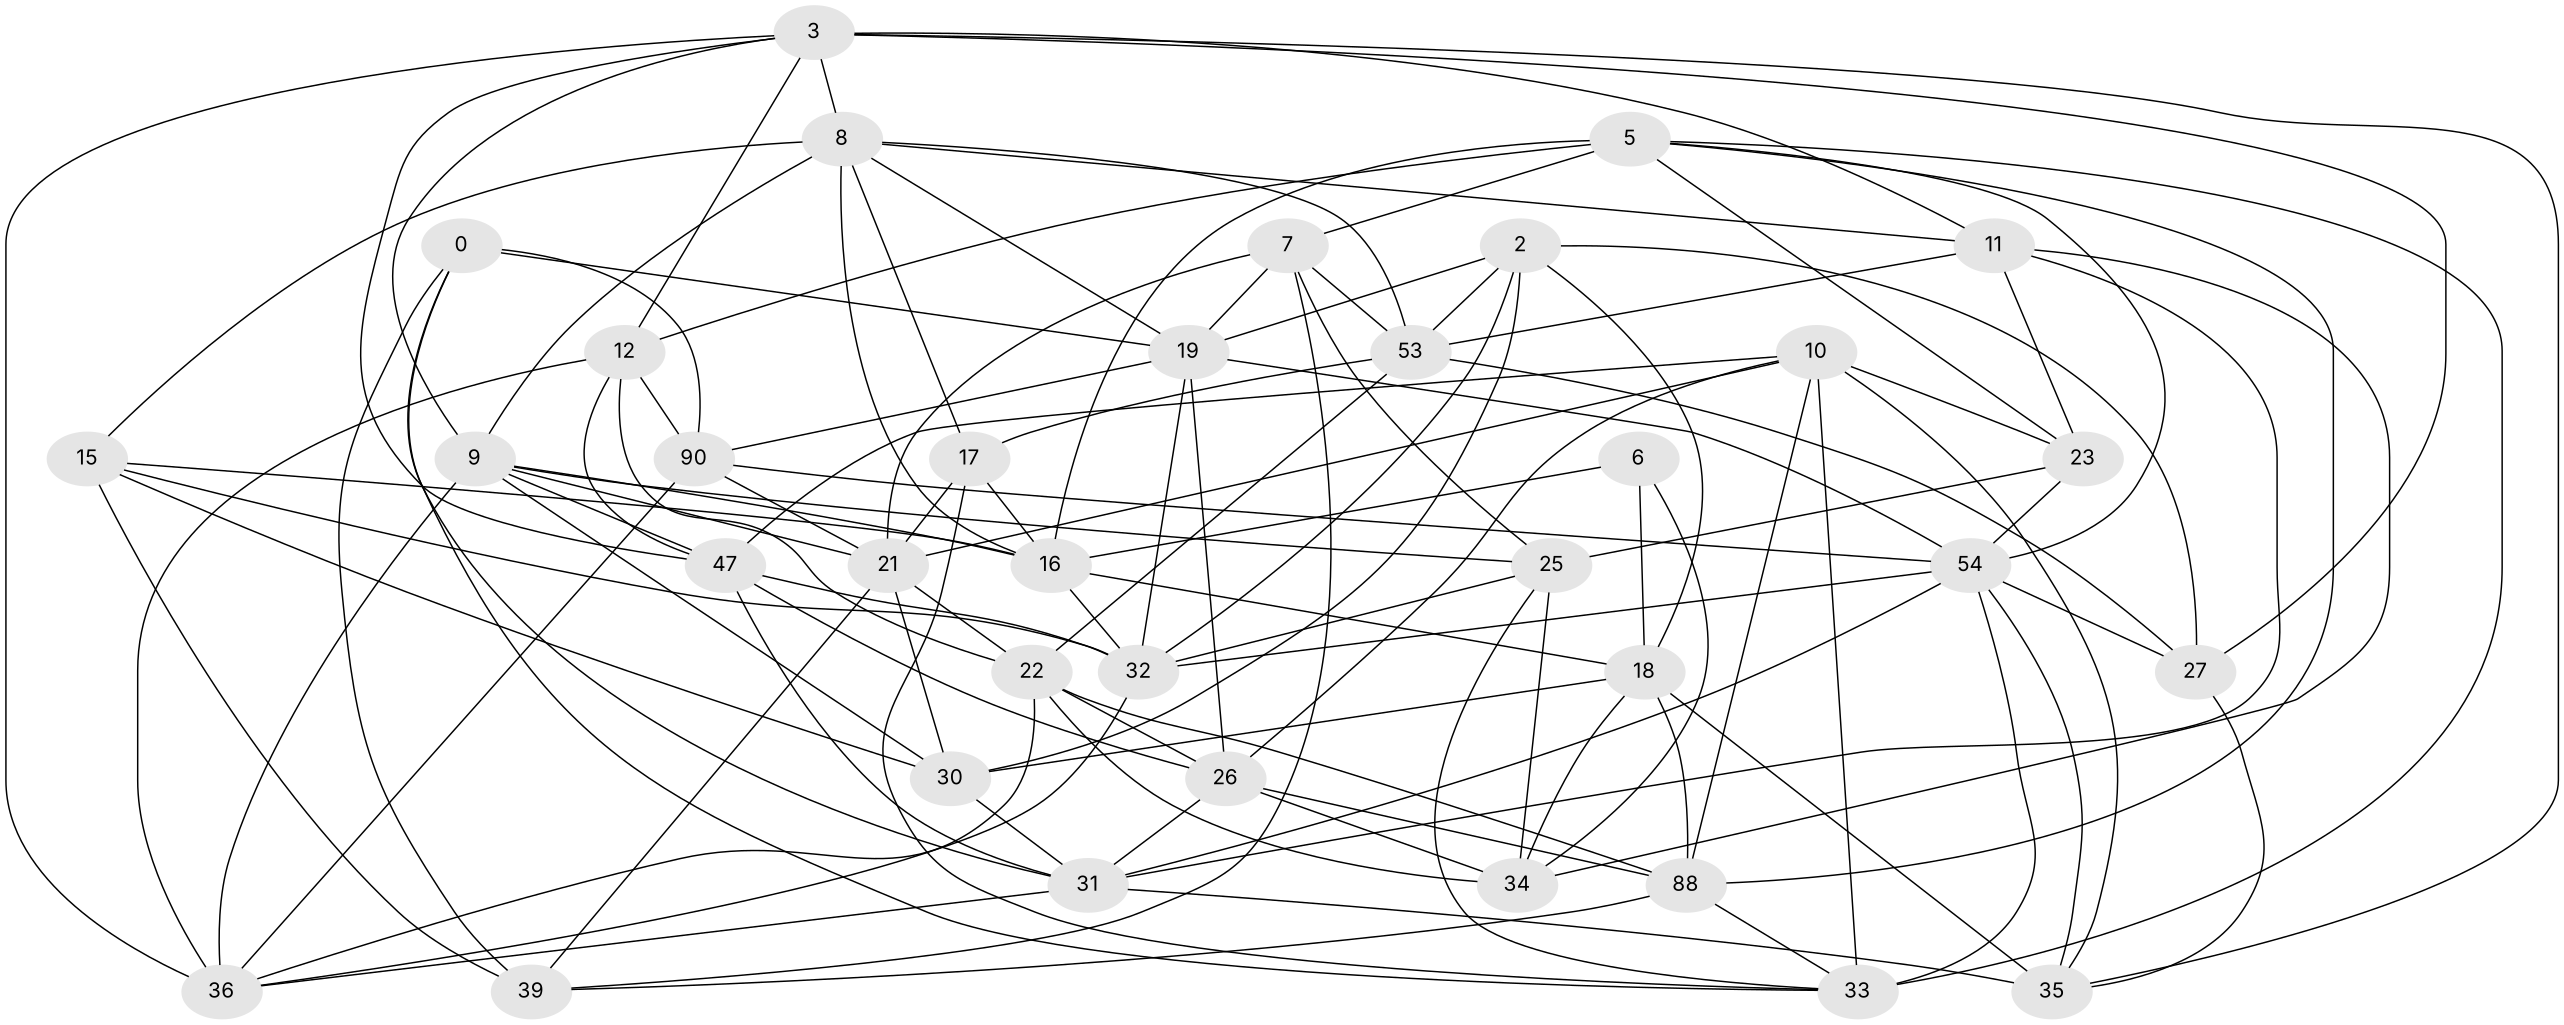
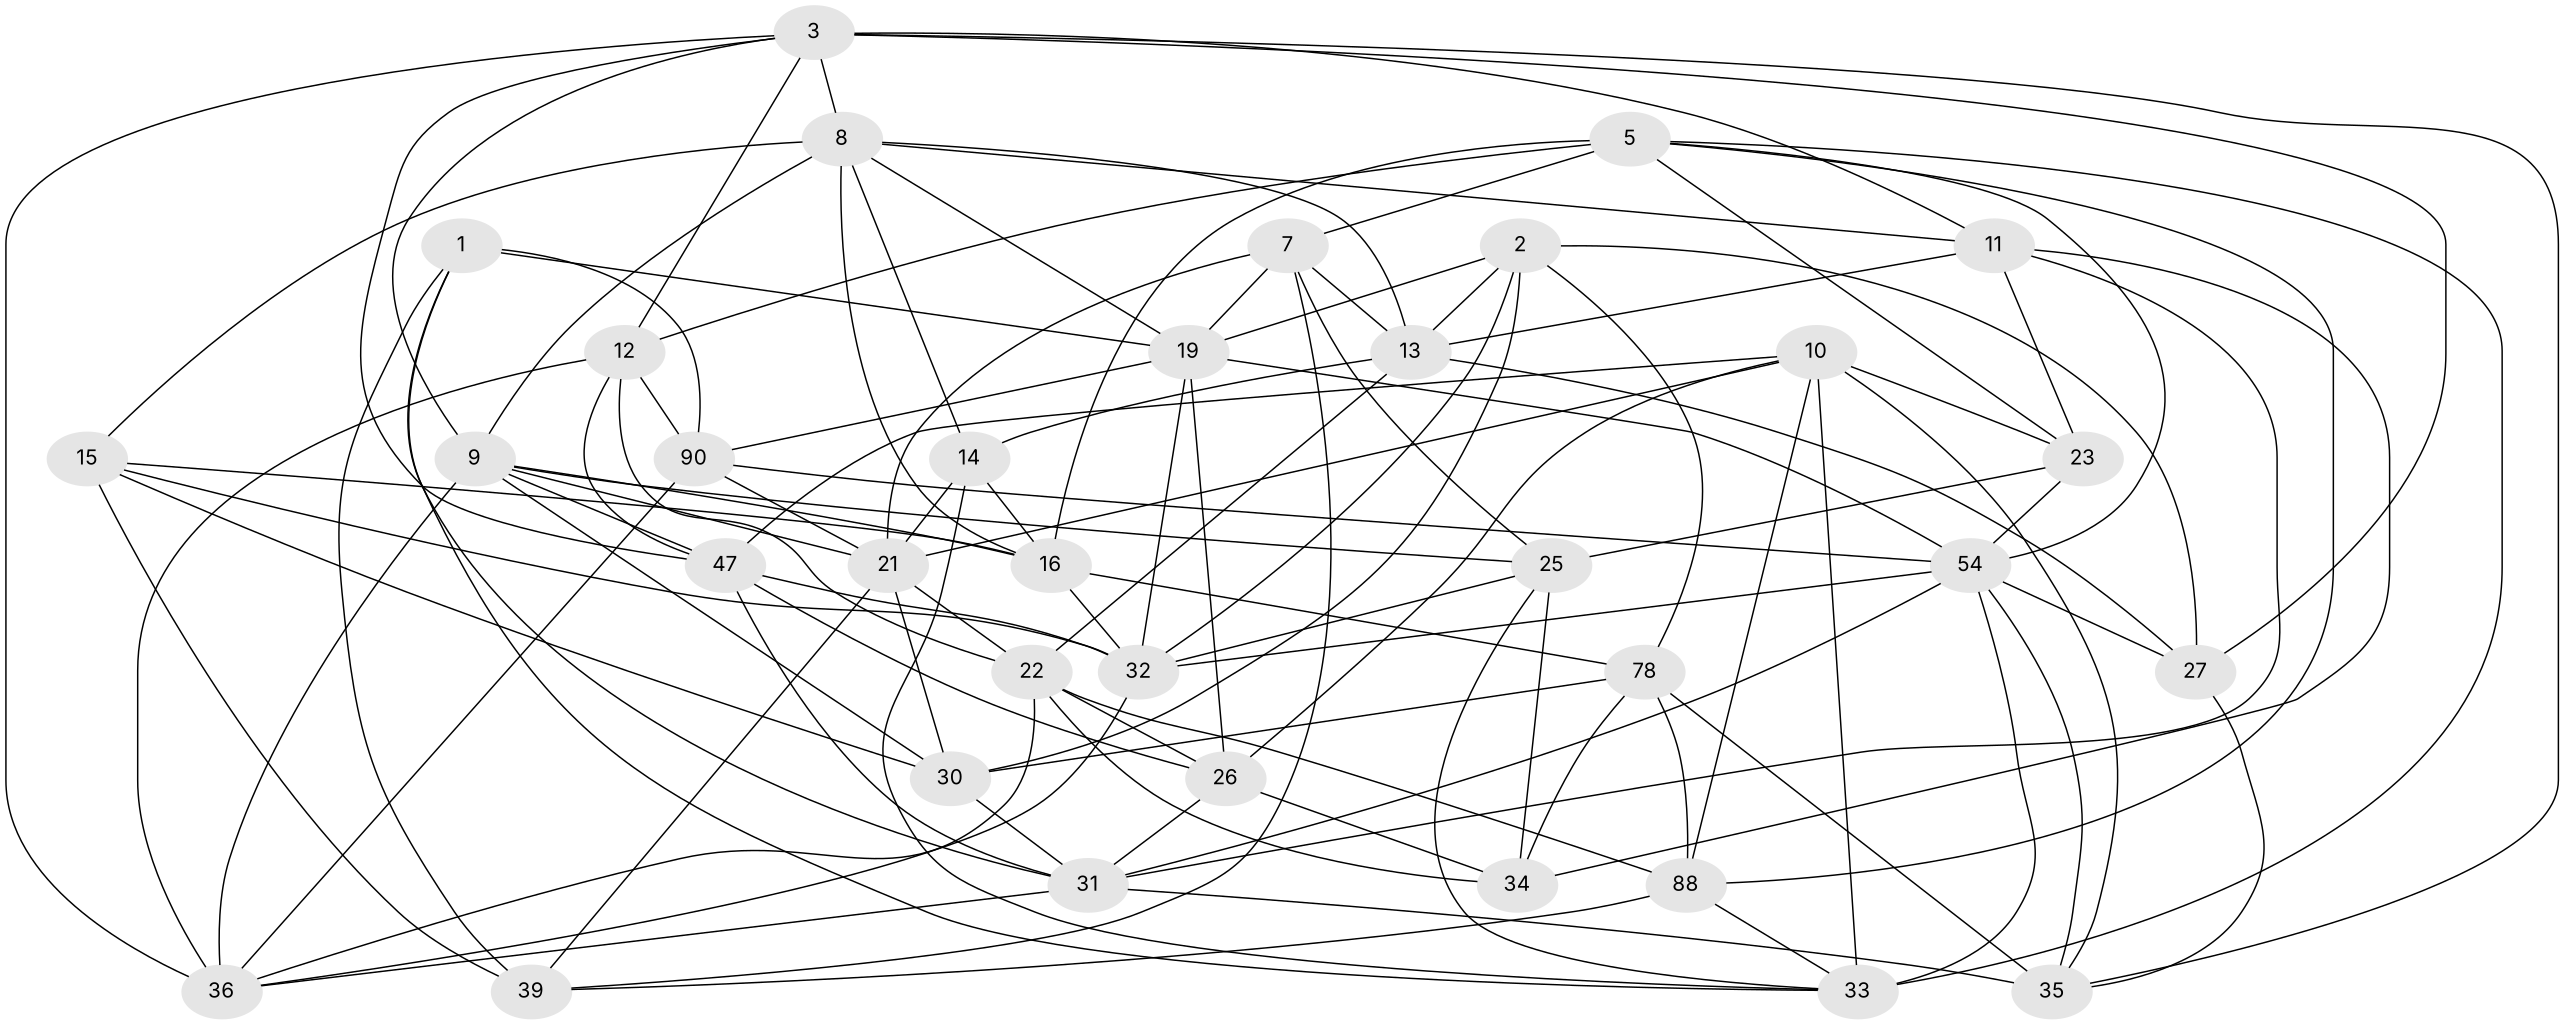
(462, 246) -> (462, 246)
(1411, 352) -> (1411, 352)
(970, 459) -> (970, 459)
(1639, 459) -> none
(1645, 672) -> (1645, 672)
(1456, 832) -> none
